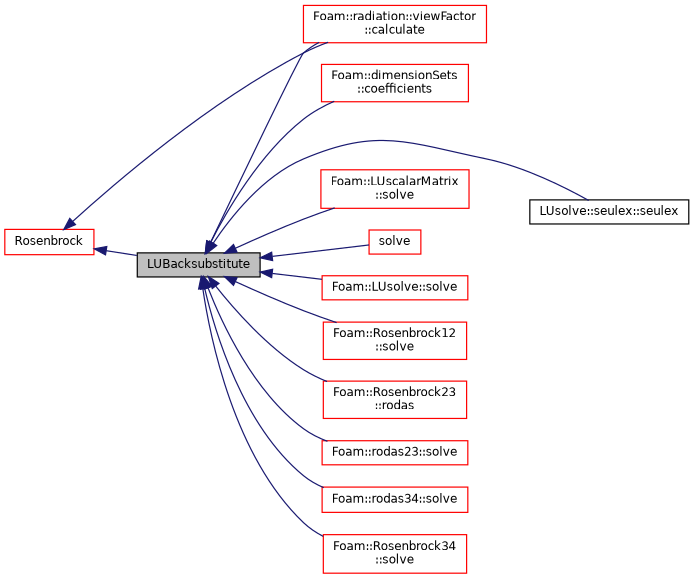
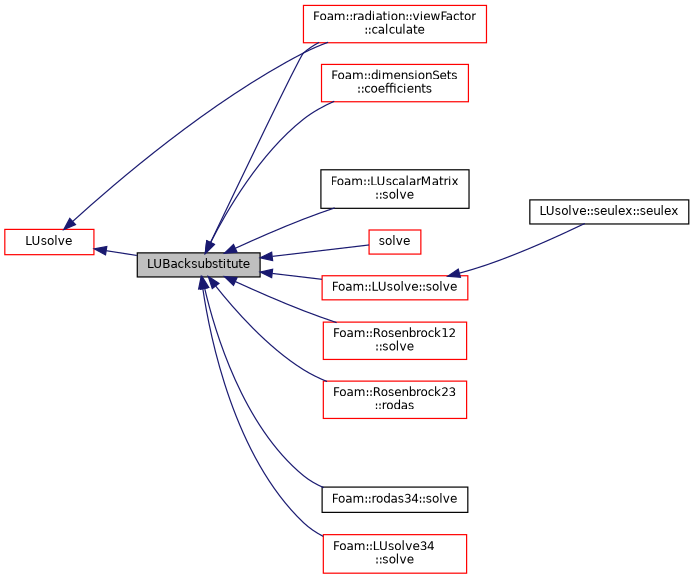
(387, 141) -> (523, 251)
(395, 189) -> (395, 189)
(49, 242) -> (49, 242)
(395, 453) -> none
(395, 500) -> (395, 500)
(395, 554) -> (395, 554)
